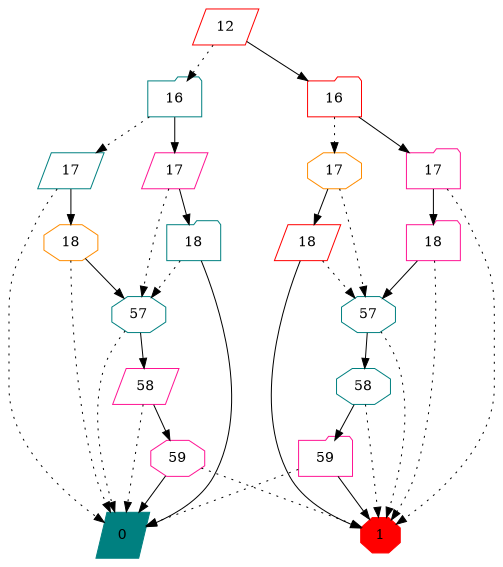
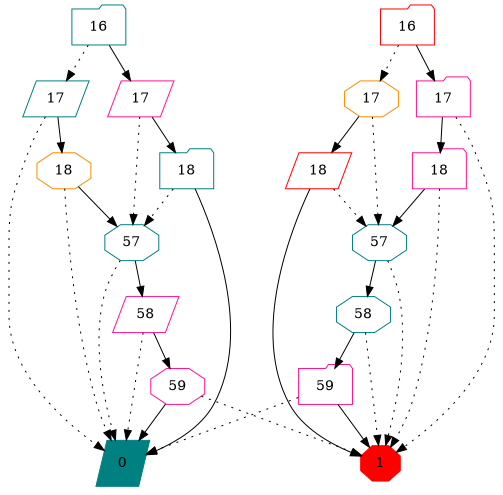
(226, 27) -> none
